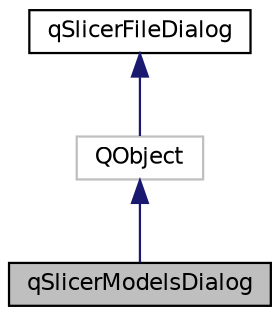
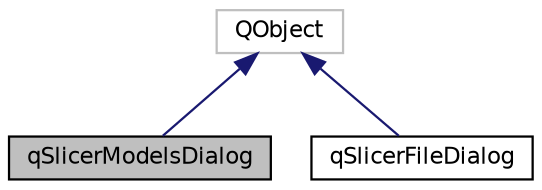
(140, 107) -> (360, 102)
